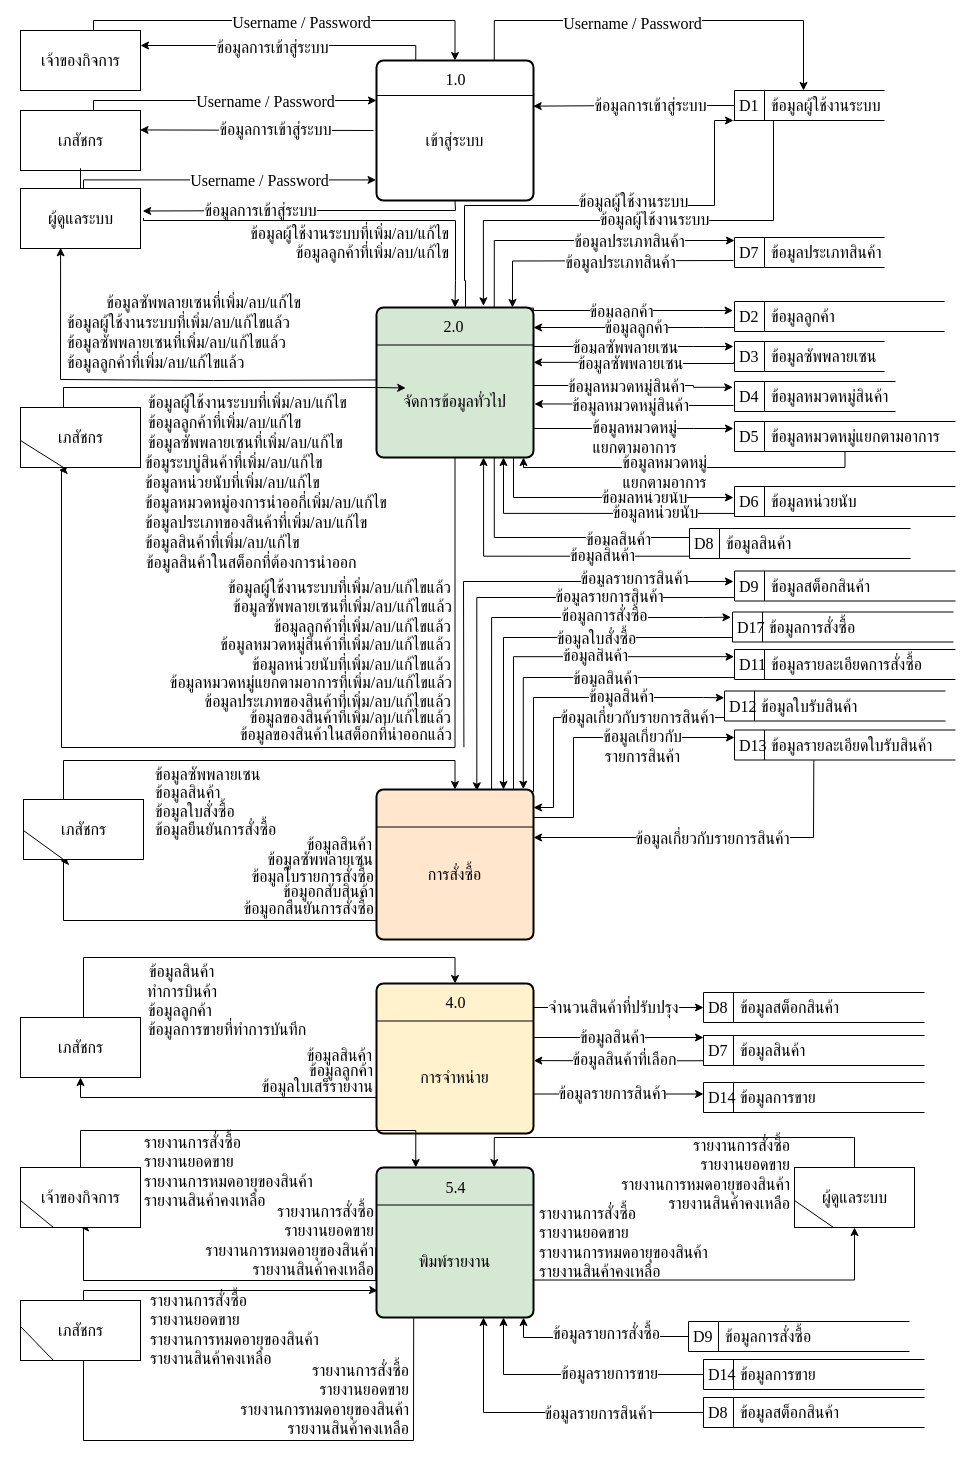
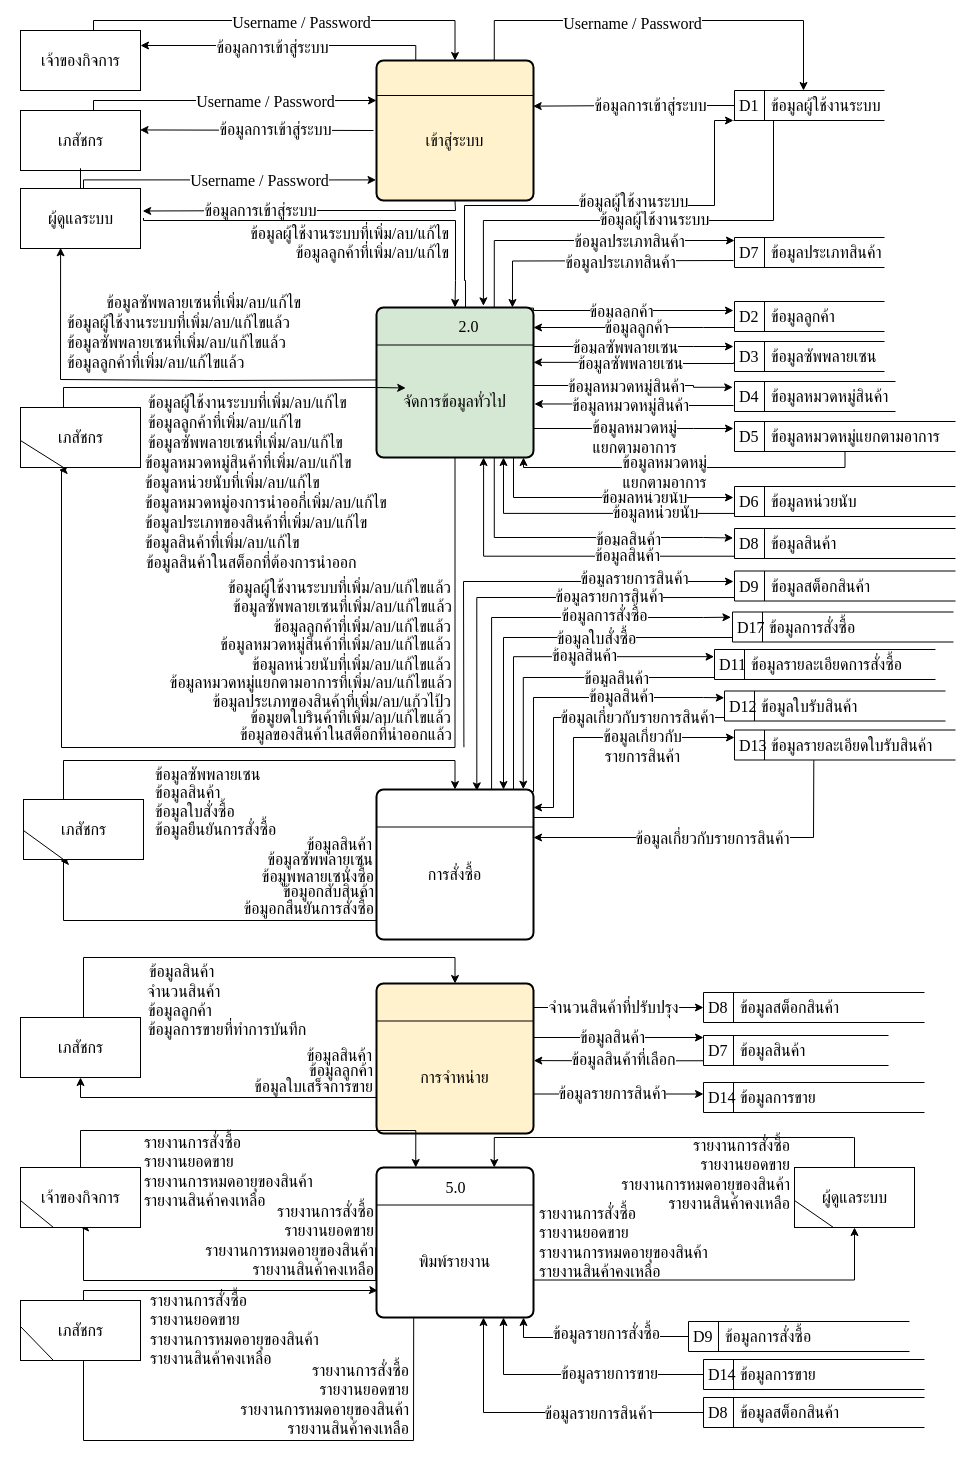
(455, 80) -> none
(455, 131) -> (455, 131)
(840, 317) -> (810, 317)
(454, 327) -> (469, 327)
(298, 463) -> (311, 463)
(800, 544) -> (845, 544)
(845, 665) -> (825, 665)
(263, 702) -> (268, 702)
(290, 718) -> (290, 718)
(455, 865) -> (455, 865)
(276, 877) -> (285, 877)
(197, 992) -> (197, 992)
(455, 1003) -> none
(814, 1051) -> (796, 1051)
(293, 1087) -> (288, 1087)
(456, 1188) -> (456, 1188)
(455, 1243) -> (455, 1243)
